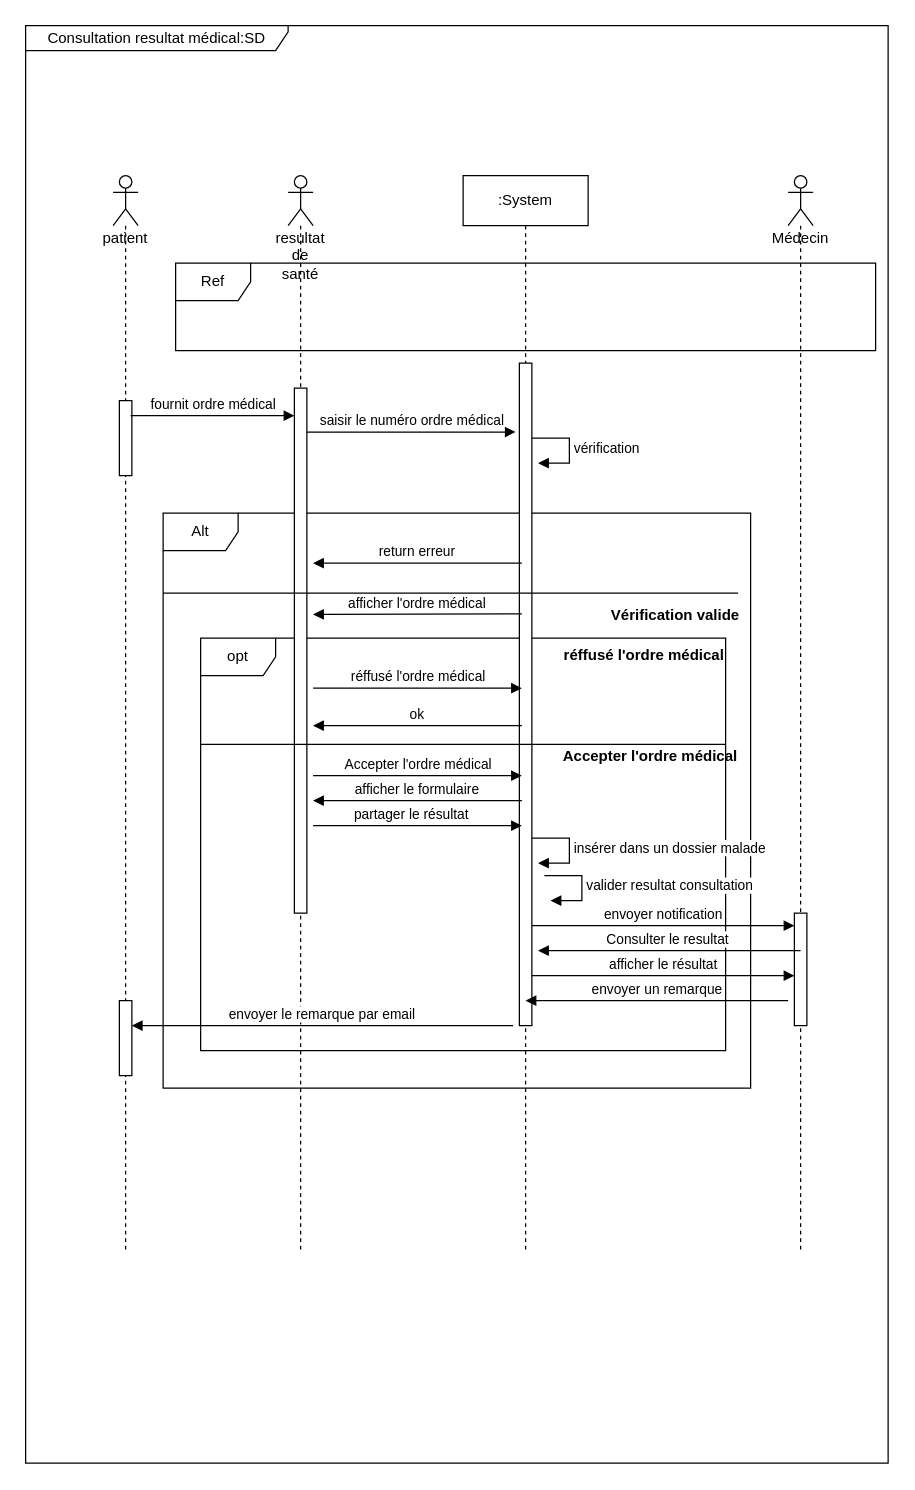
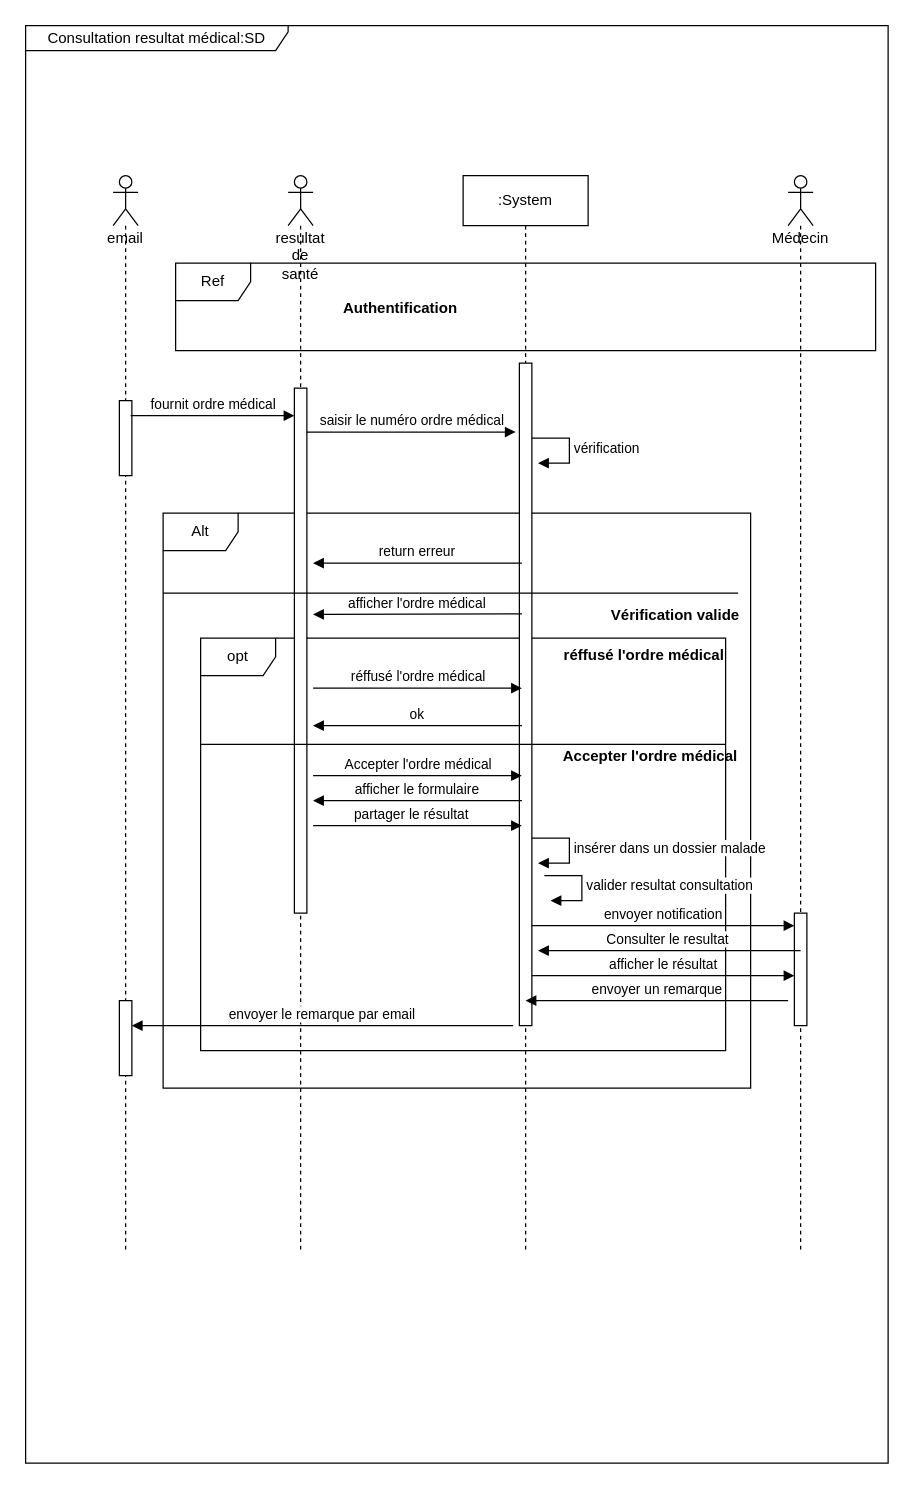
(126, 256) -> (126, 247)
none -> (401, 307)
